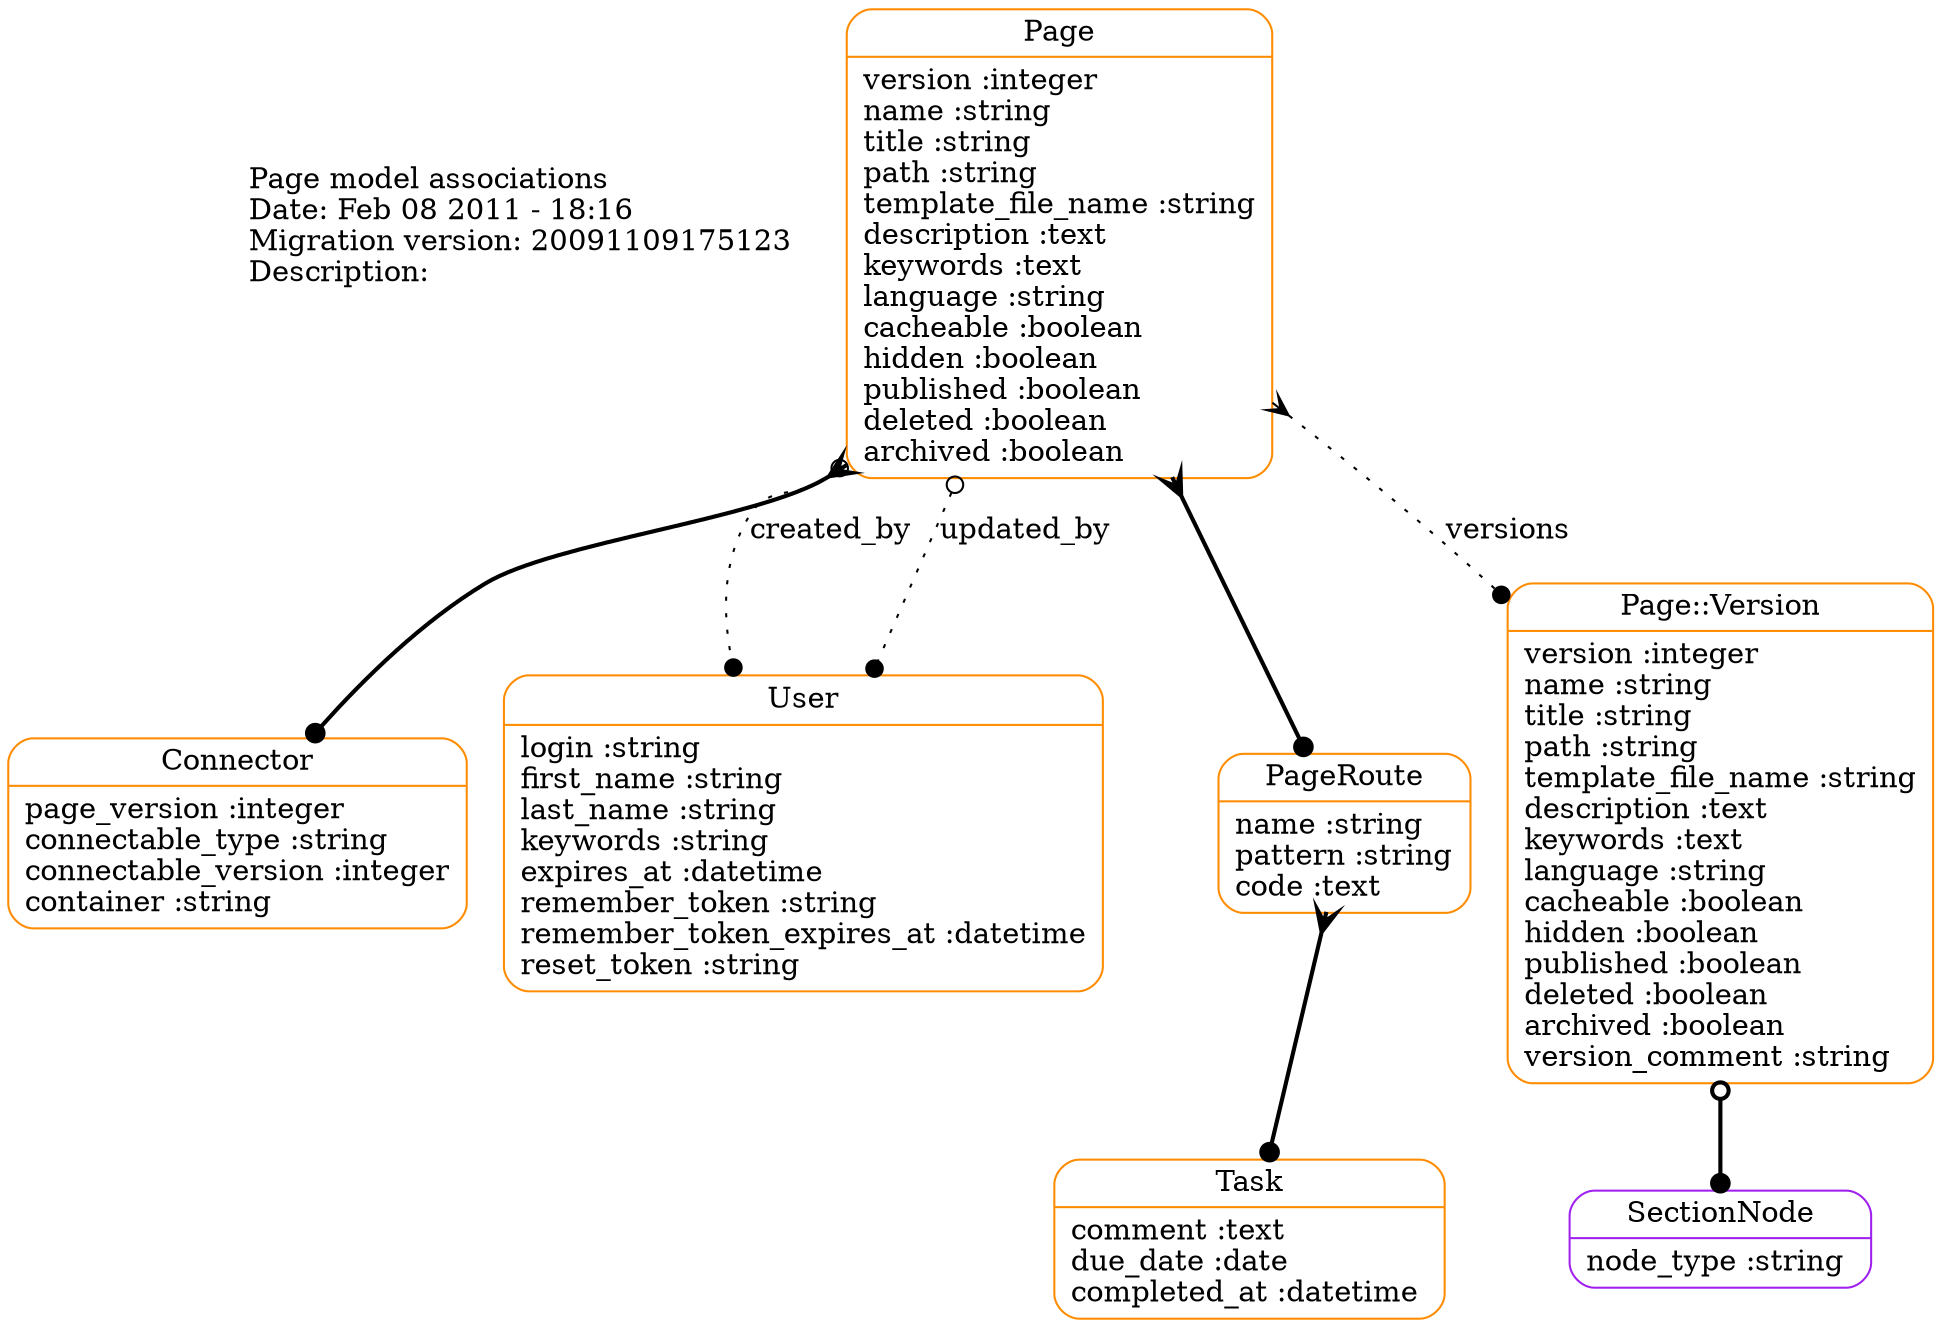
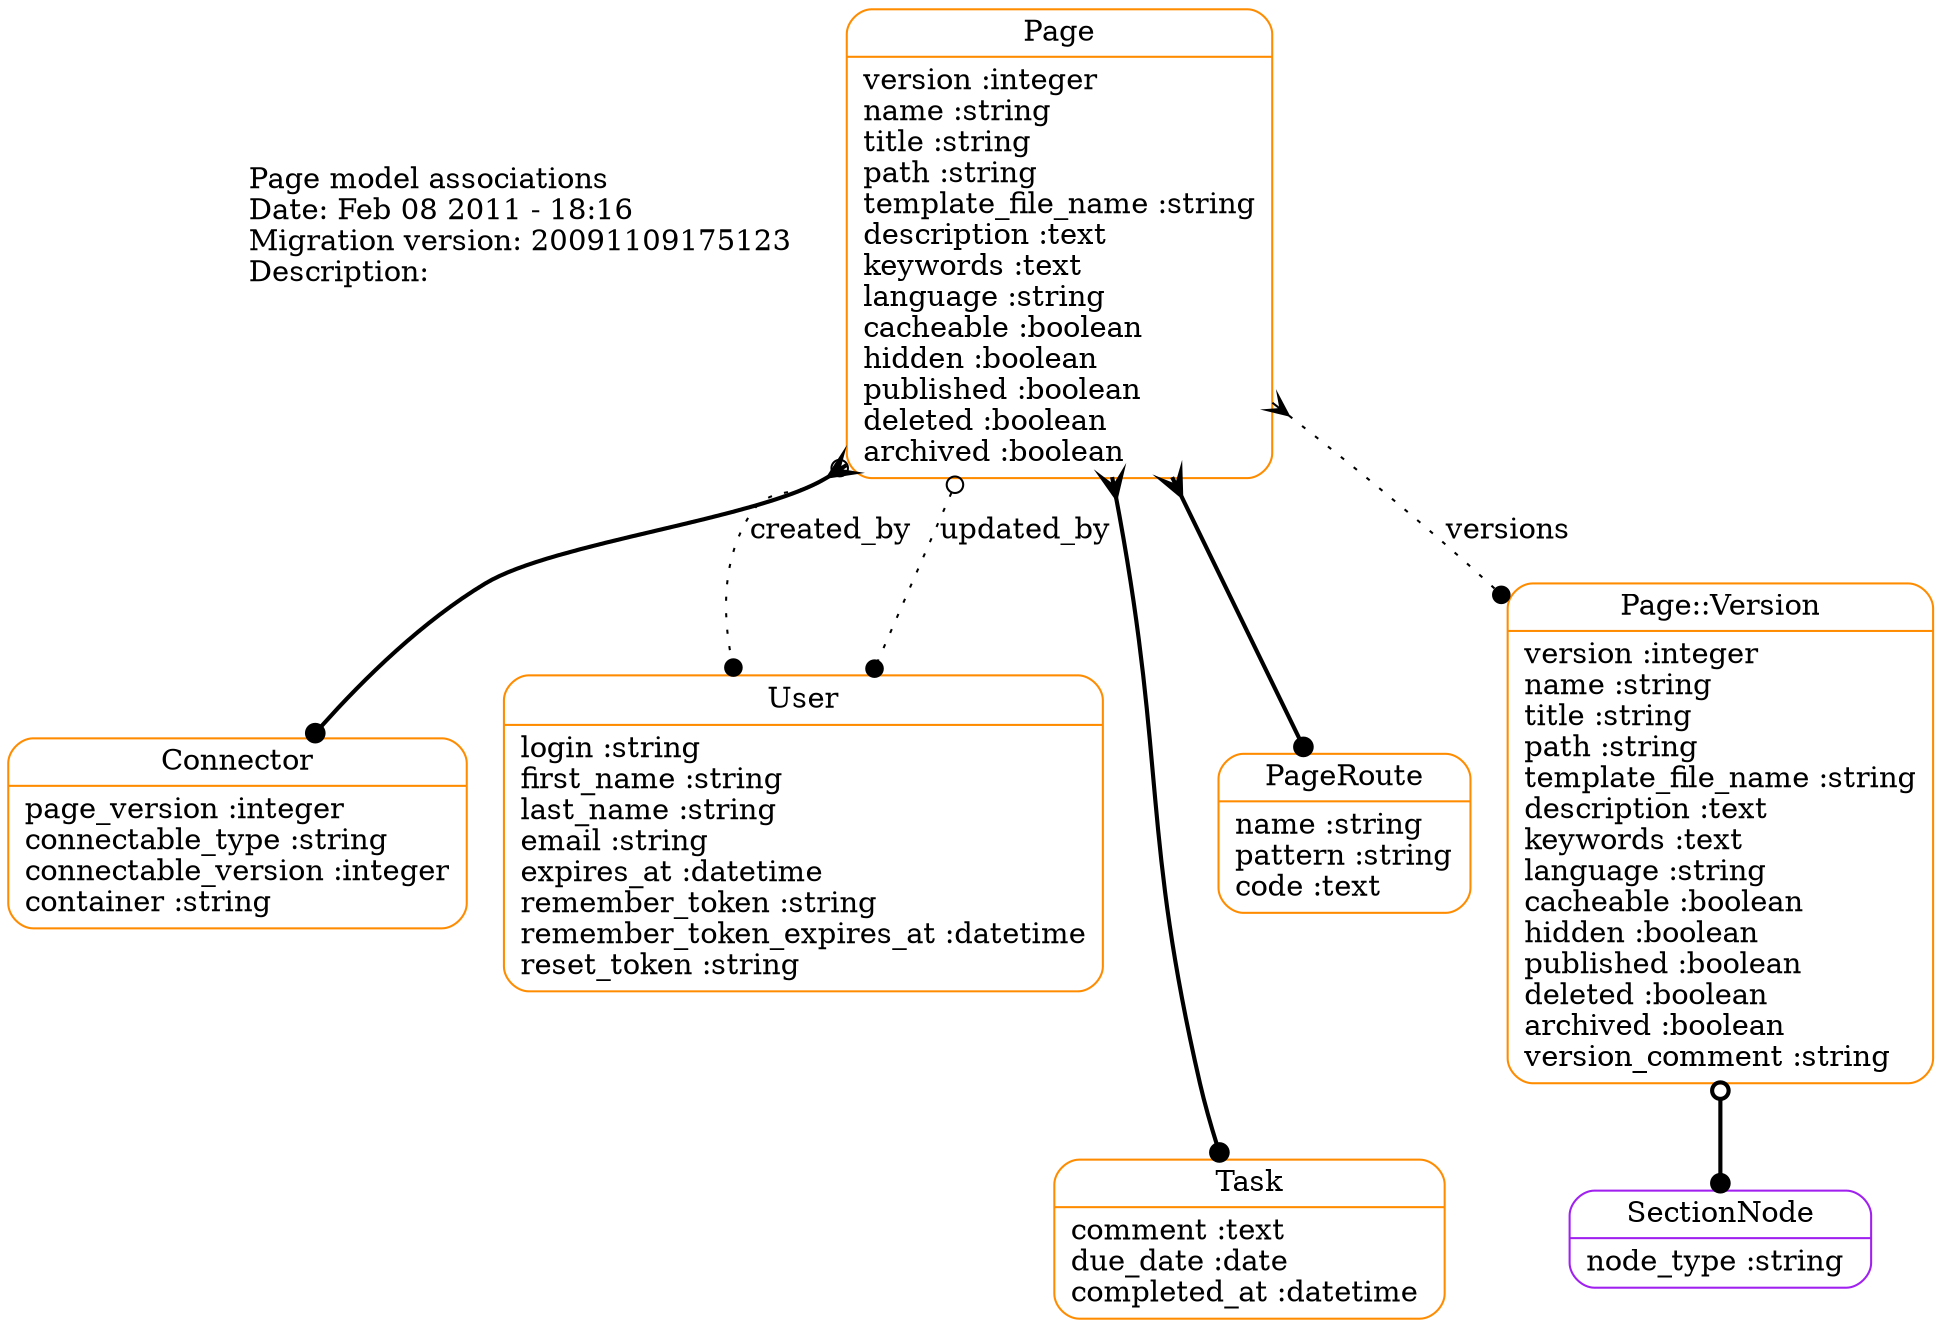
(645, 842) -> (614, 842)
(1297, 1038) -> (1158, 823)
